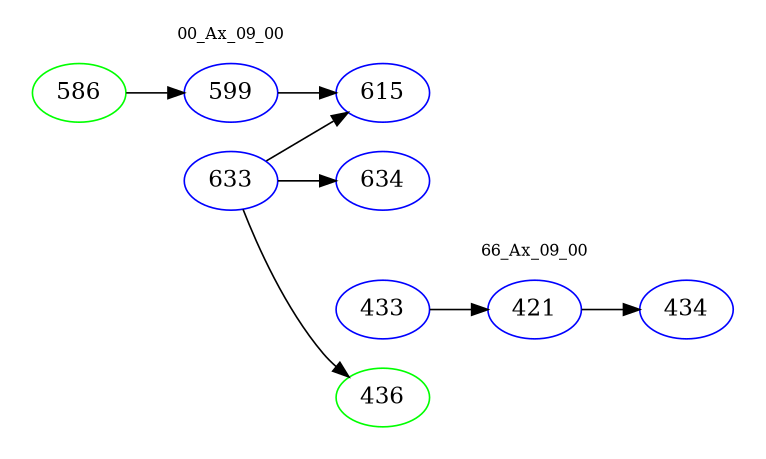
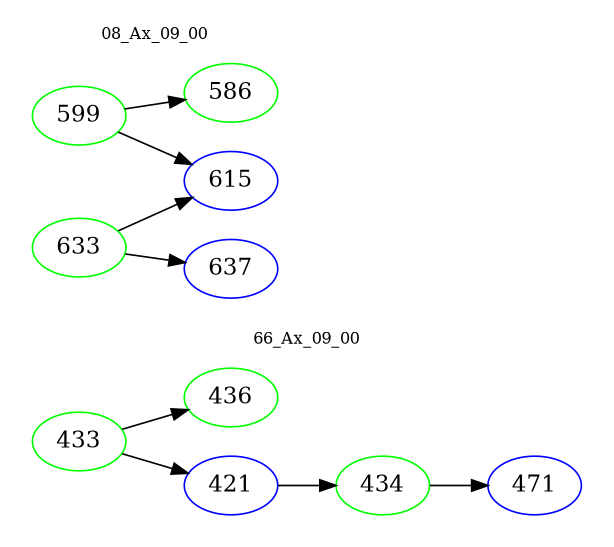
(231, 35) -> (155, 35)
(147, 93) -> (147, 106)
(231, 93) -> (79, 116)
(231, 181) -> (79, 248)
(383, 181) -> (231, 269)
(282, 293) -> (147, 422)
(383, 310) -> (79, 442)
(686, 310) -> (383, 485)
none -> (535, 485)
